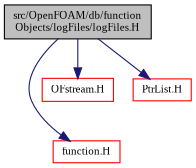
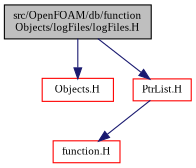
(29, 88) -> (129, 117)
(78, 90) -> (78, 90)
